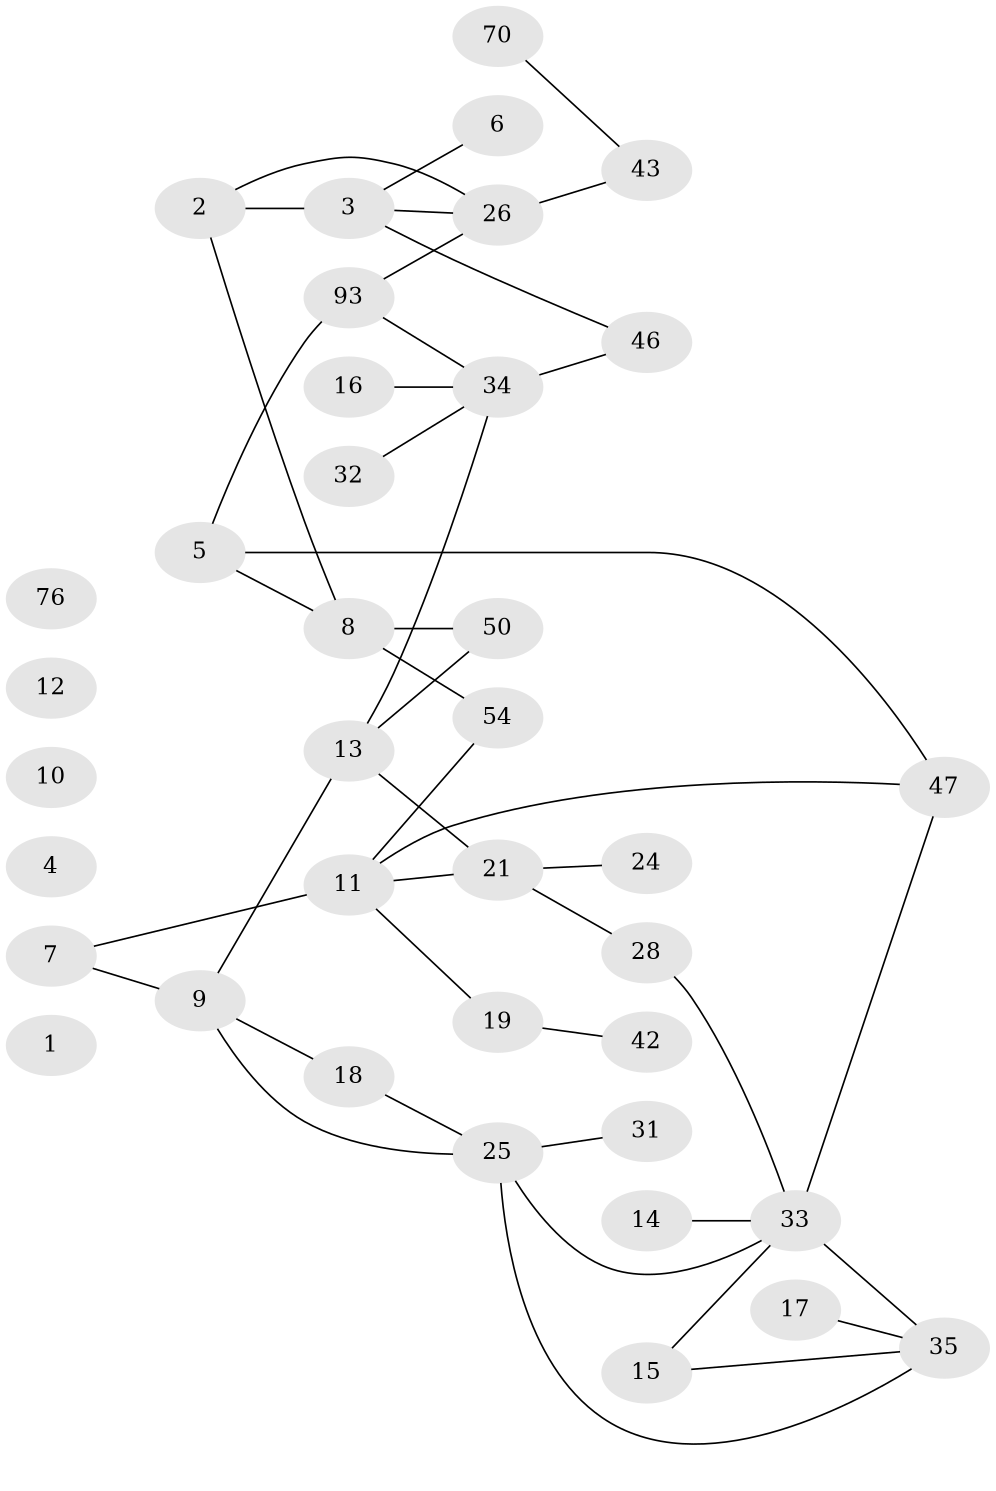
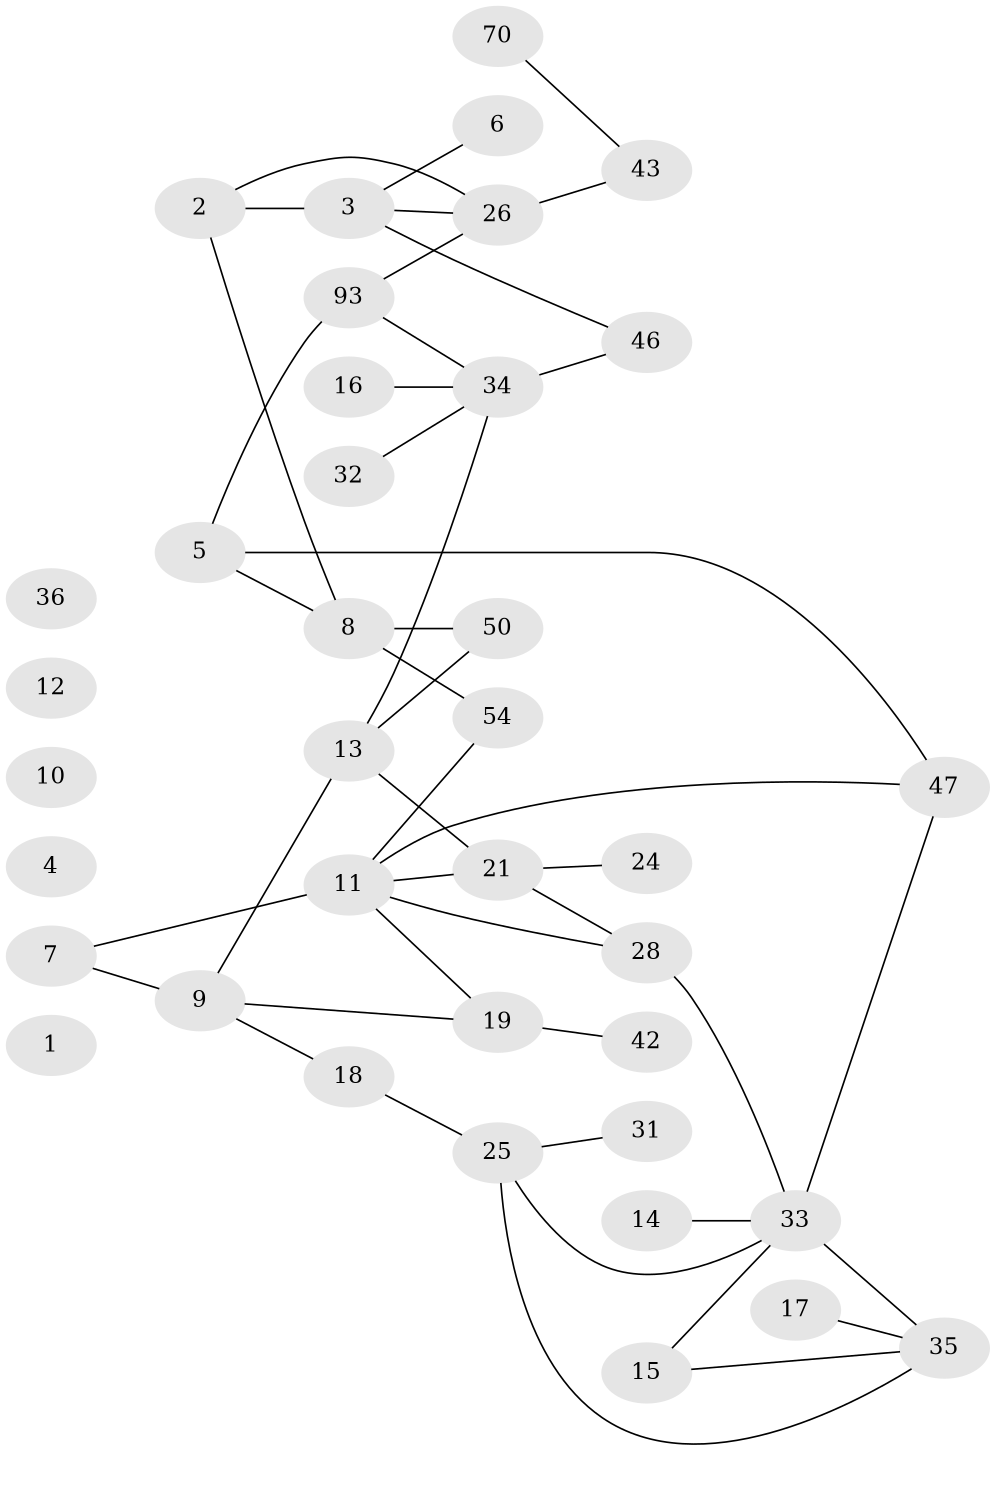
(51, 599) -> (51, 599)
none -> (496, 924)
(316, 1127) -> (349, 1012)
